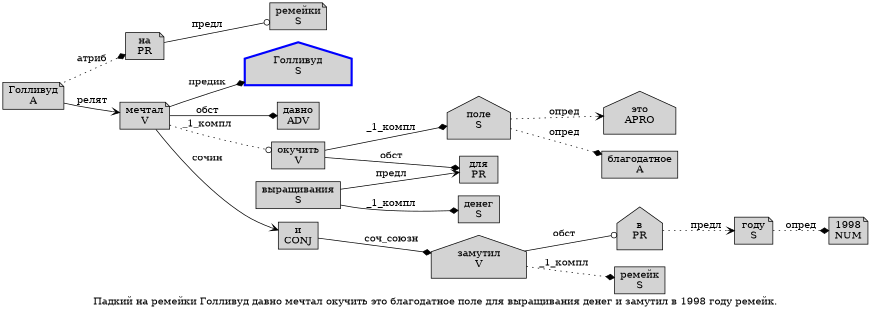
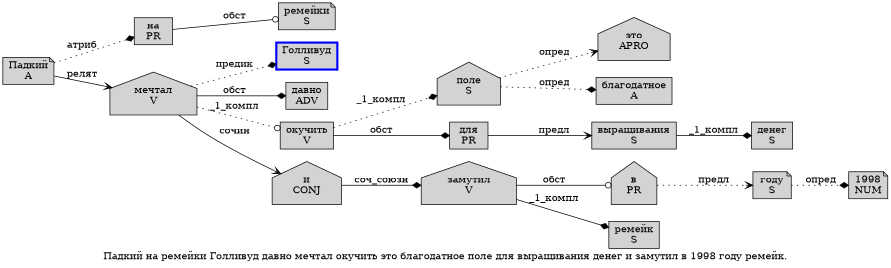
(207, 24) -> (234, 16)
(145, 46) -> (153, 31)
(298, 66) -> (307, 56)
(203, 95) -> (229, 76)
(33, 96) -> (28, 71)
(145, 116) -> (153, 96)
(382, 139) -> (381, 113)
(396, 181) -> (536, 136)
(298, 236) -> (307, 185)
(566, 272) -> (558, 212)
